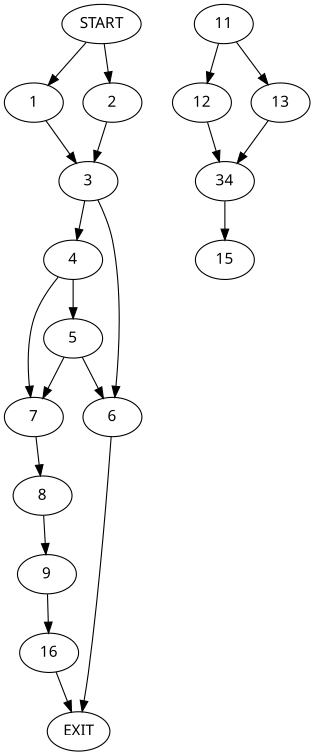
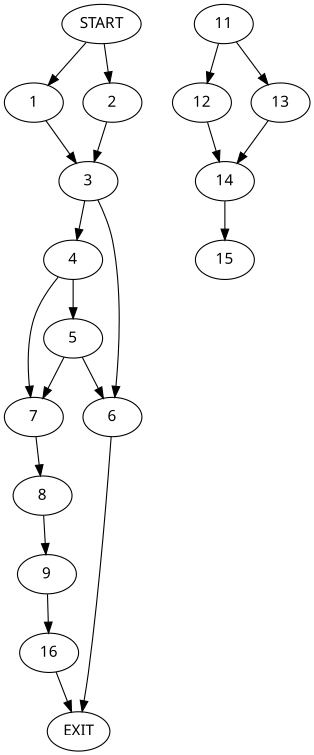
(225, 181) -> (225, 181)
